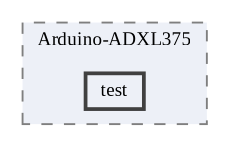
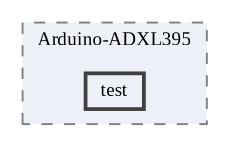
(115, 40) -> (115, 40)
